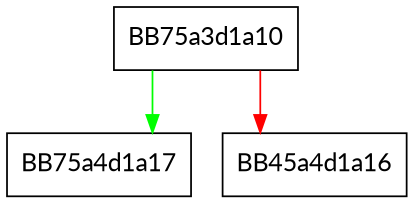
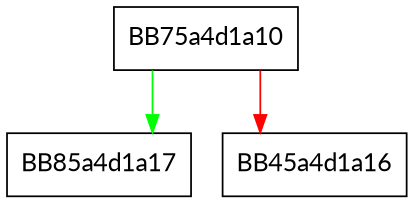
(206, 39) -> (206, 39)
(99, 165) -> (99, 165)
